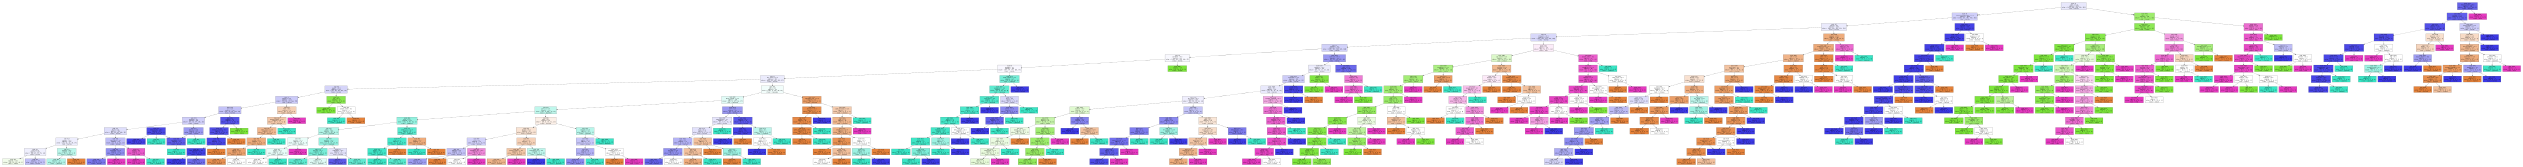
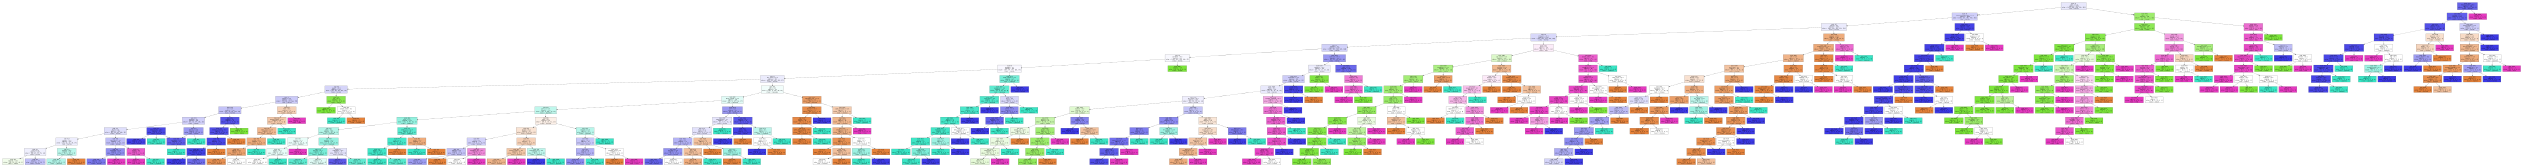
none -> (2442, 58)
